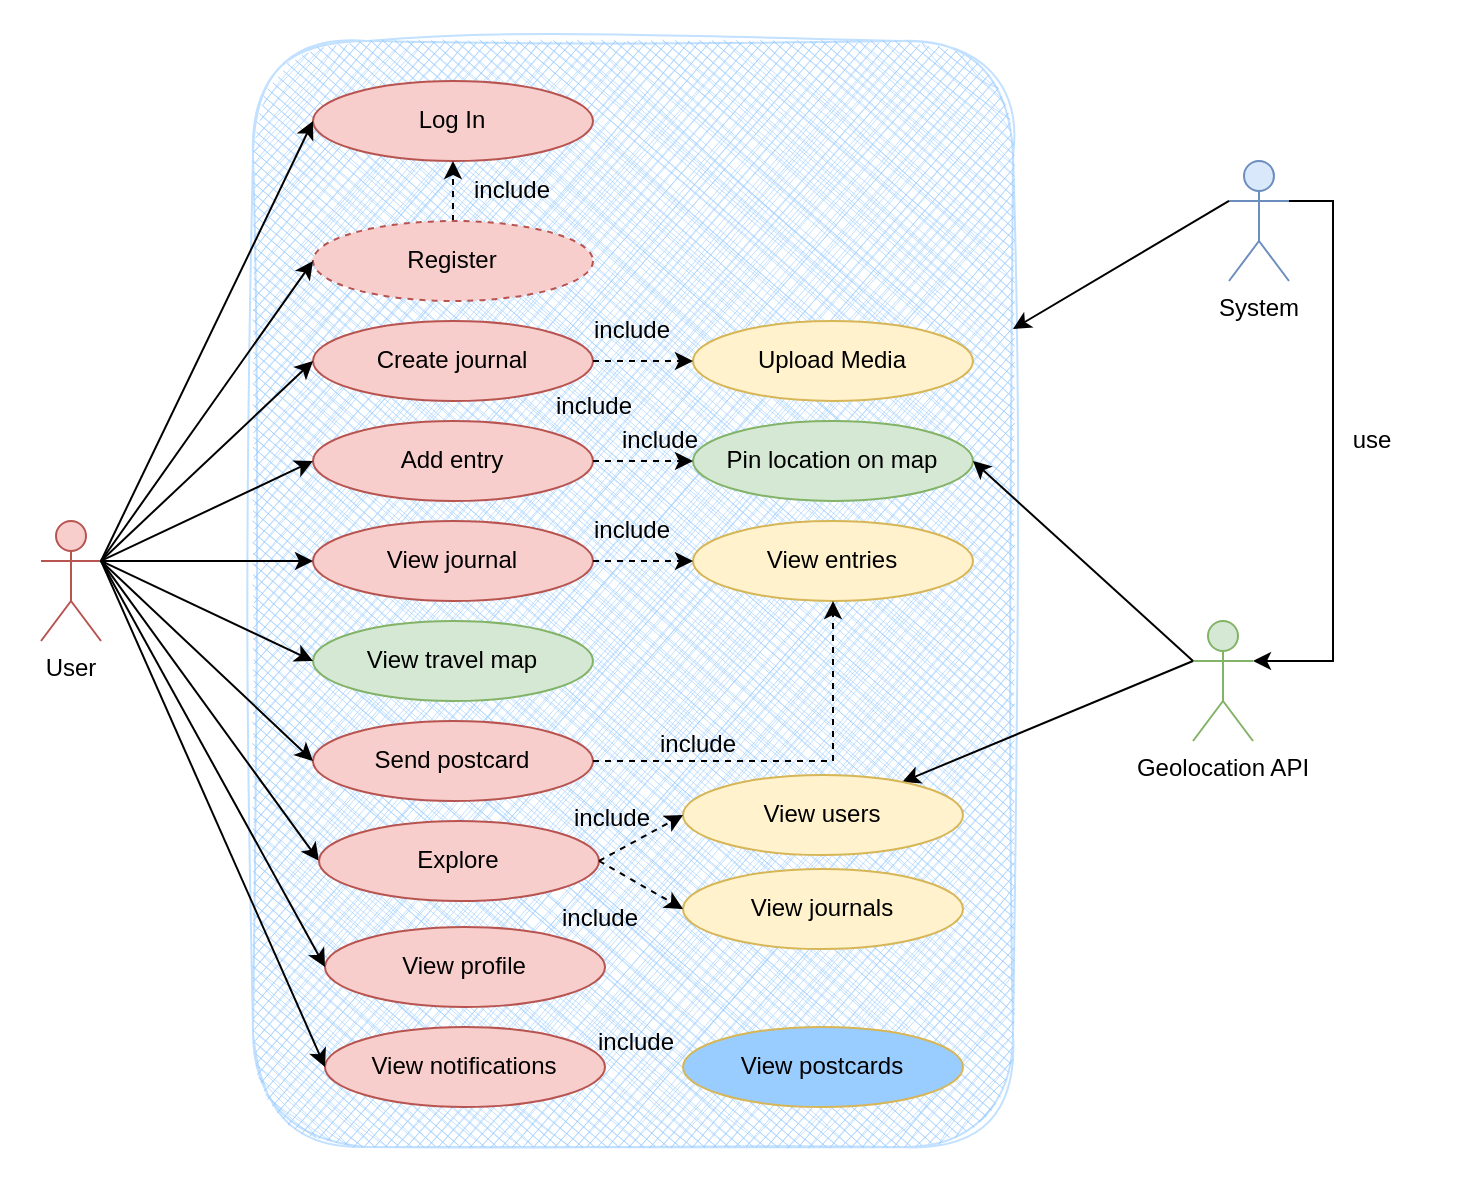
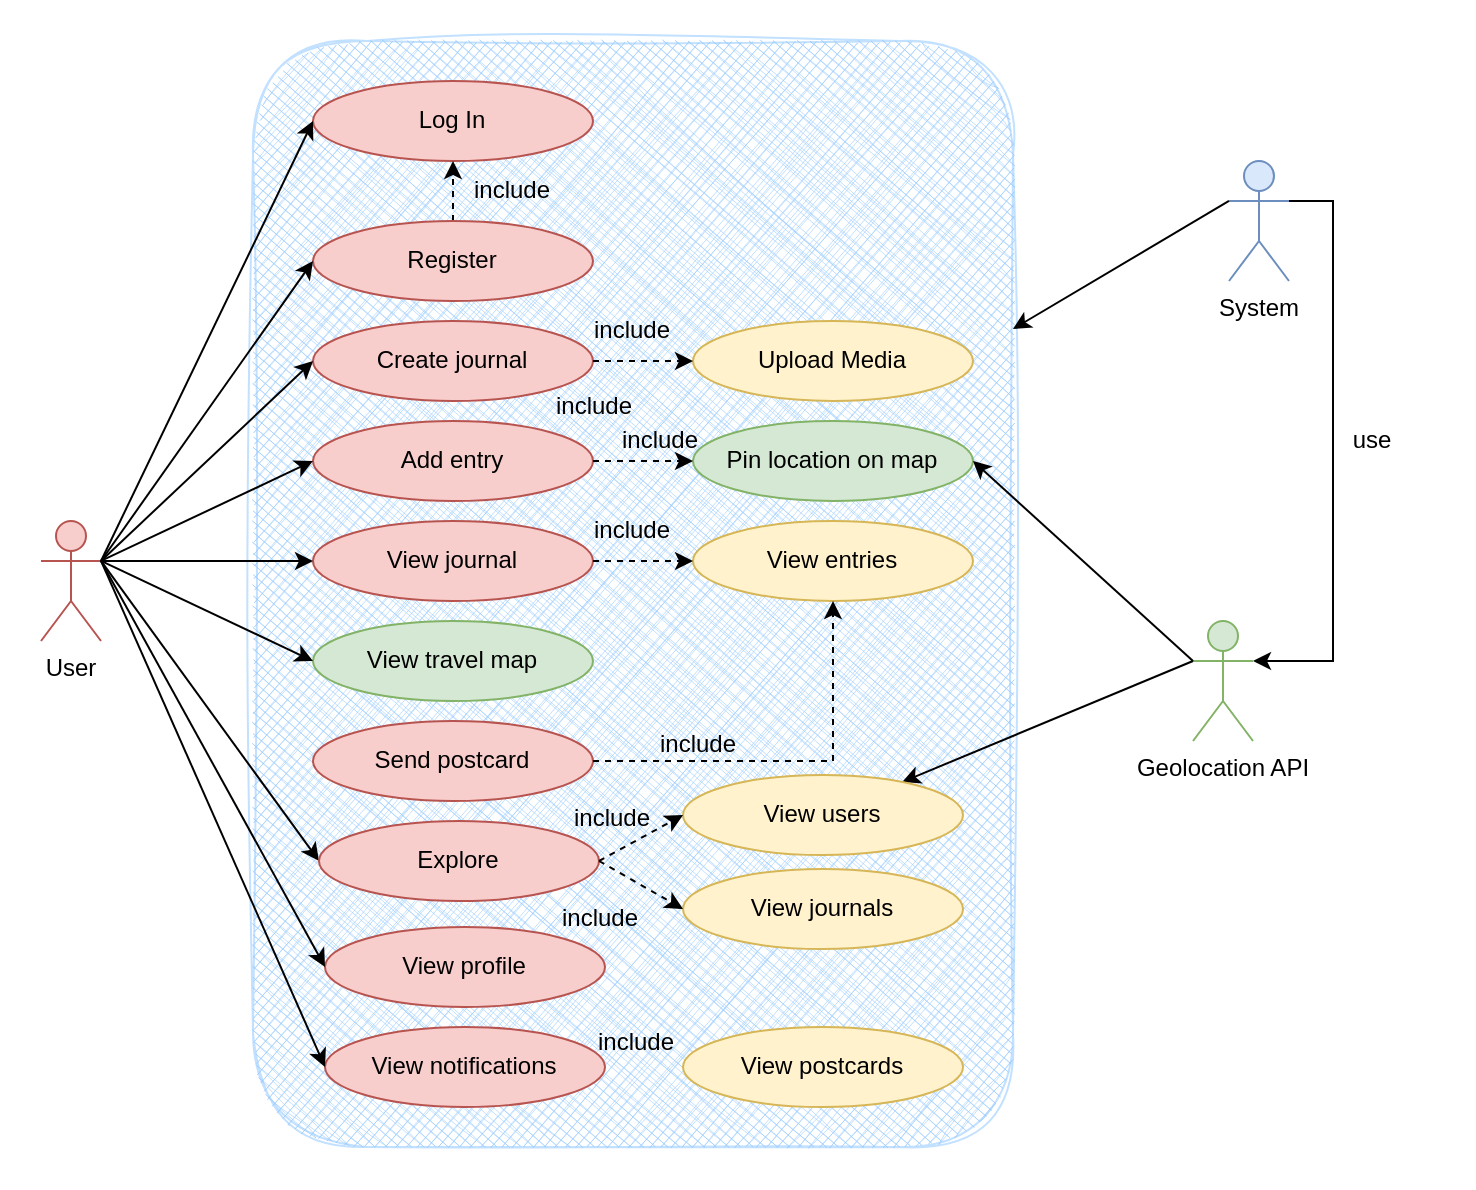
(453, 261) -> (453, 261)
(181, 637) -> none
(823, 1067) -> (823, 1067)
